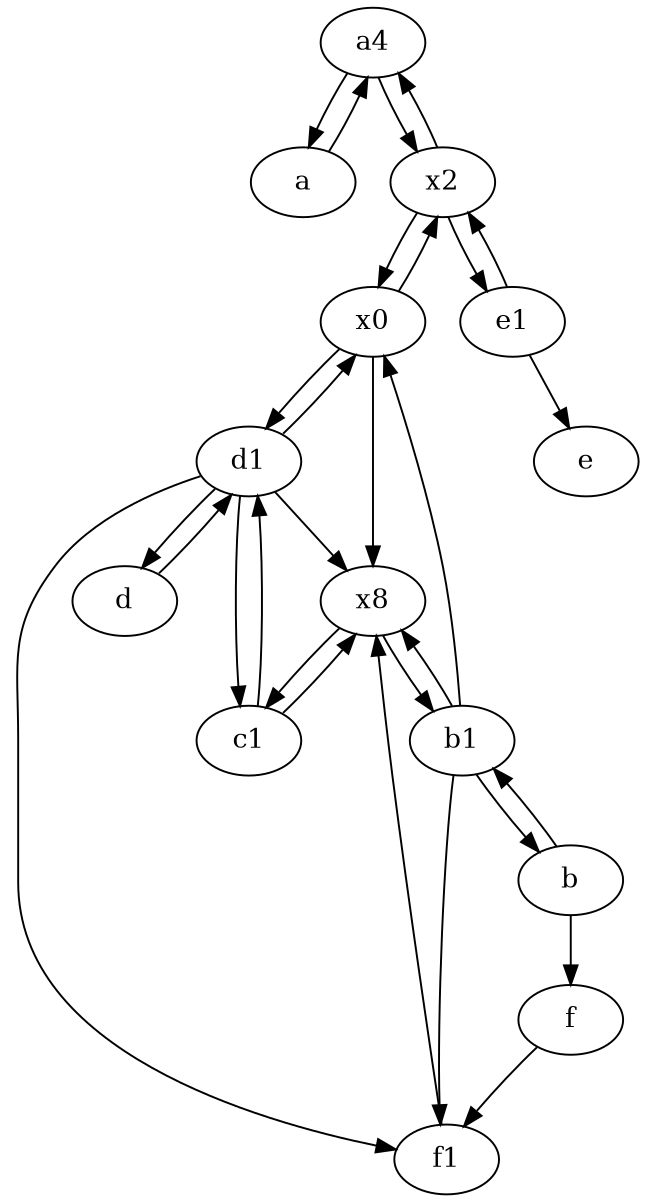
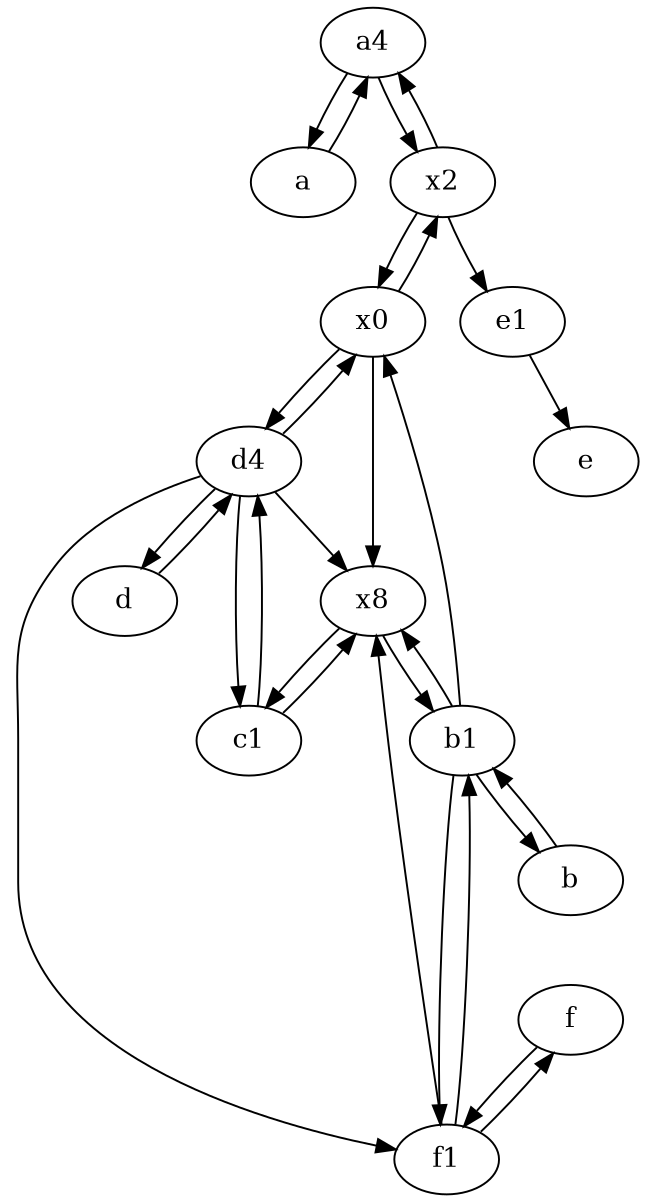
(494, 258) -> none
(249, 461) -> (249, 461)
(571, 941) -> (511, 1101)
none -> (467, 960)
